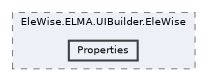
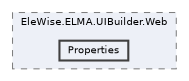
(104, 22) -> (94, 22)
